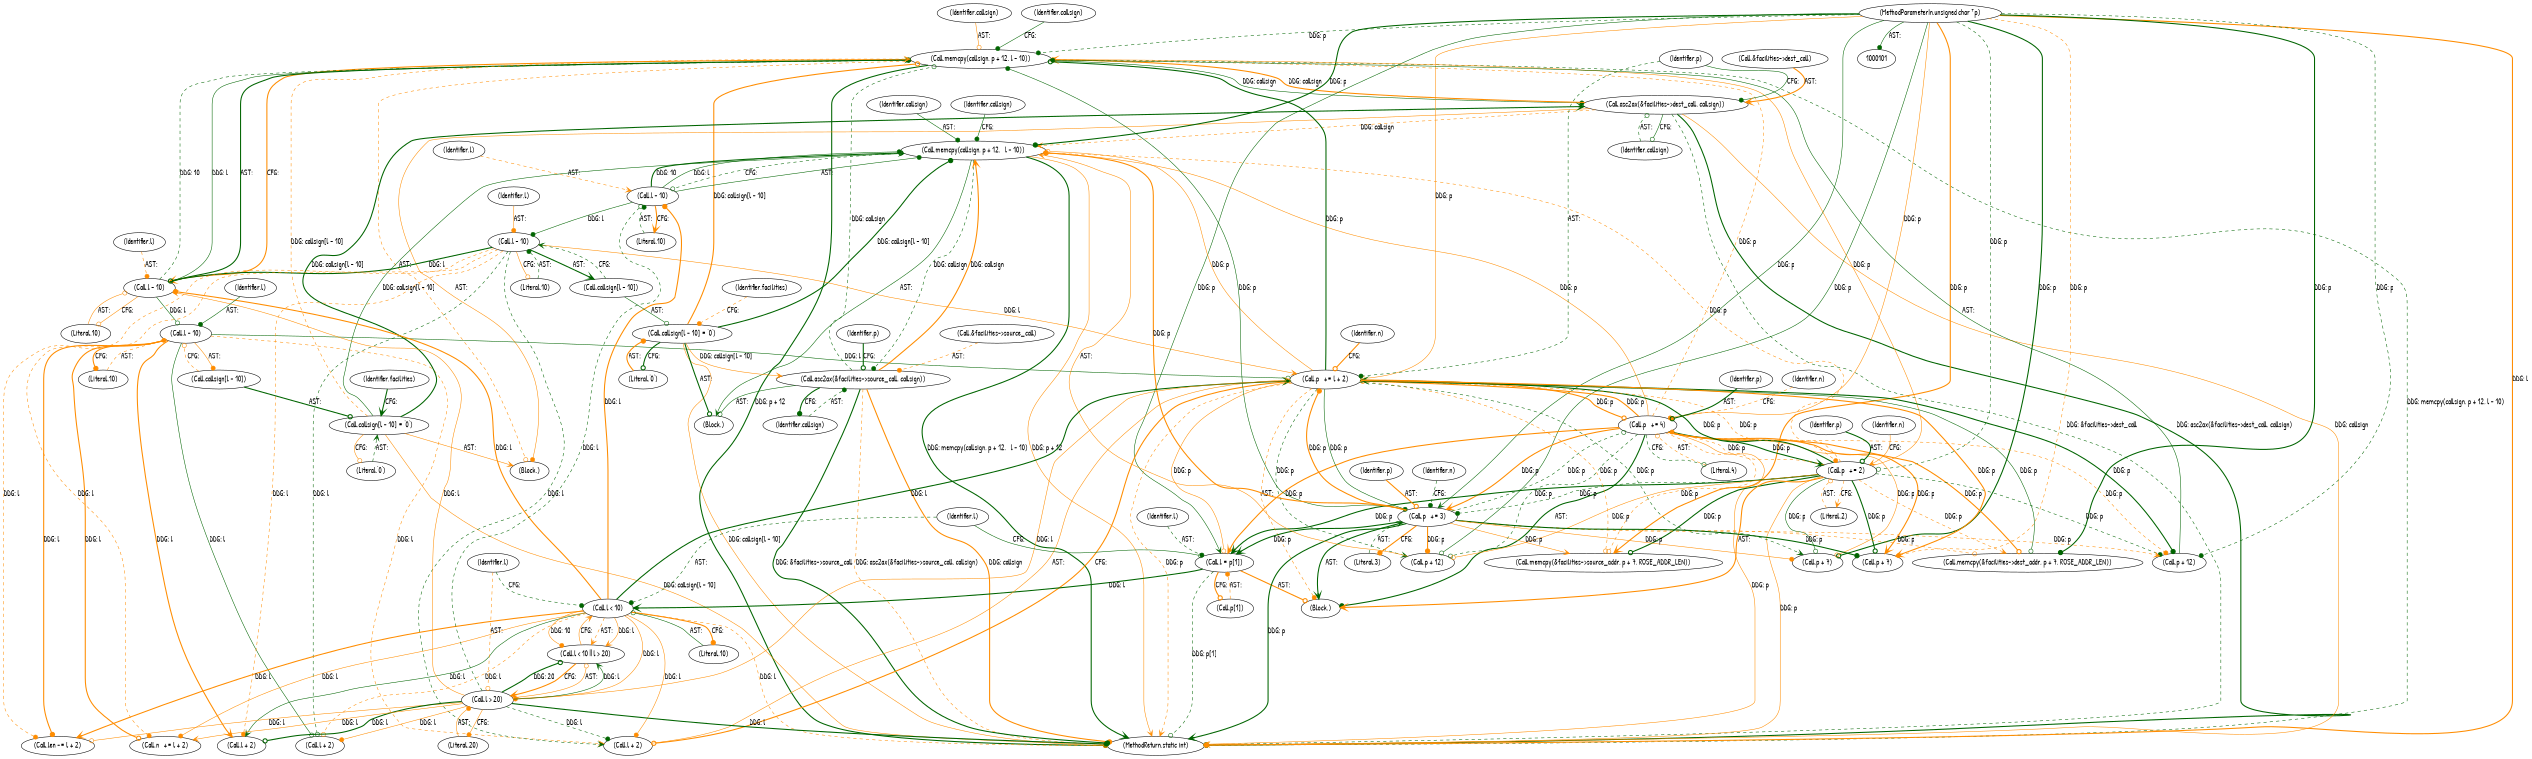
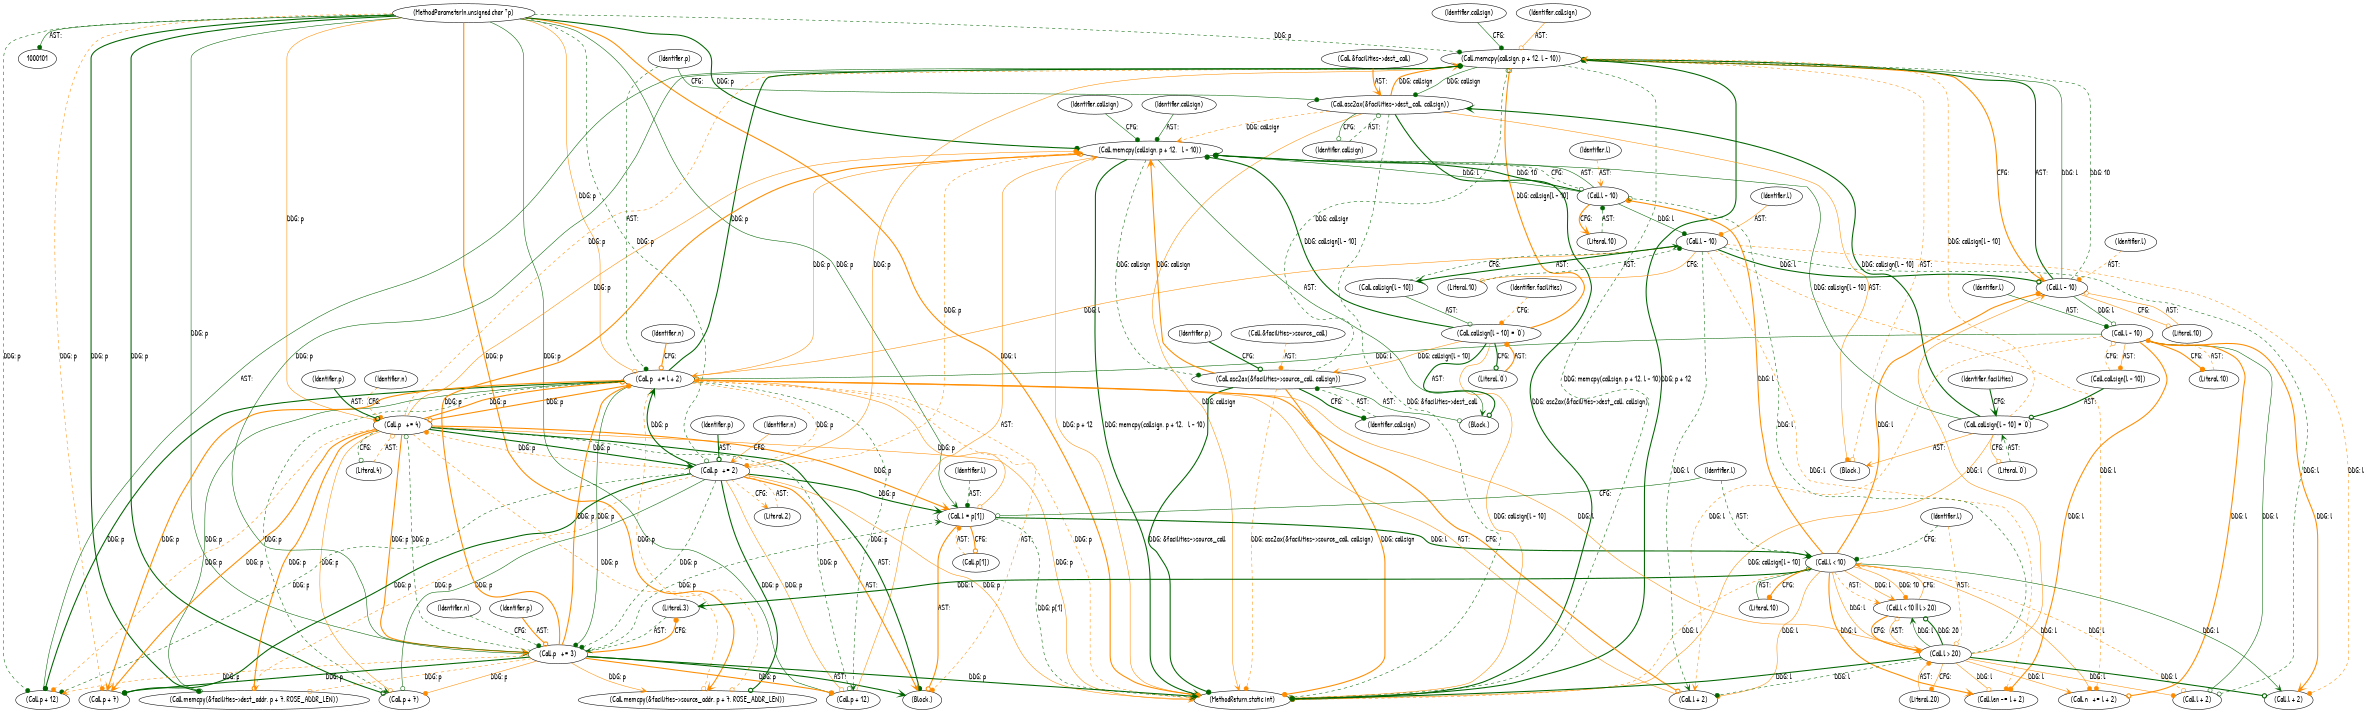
(935, 485) -> (1257, 579)
(1328, 528) -> (737, 563)
